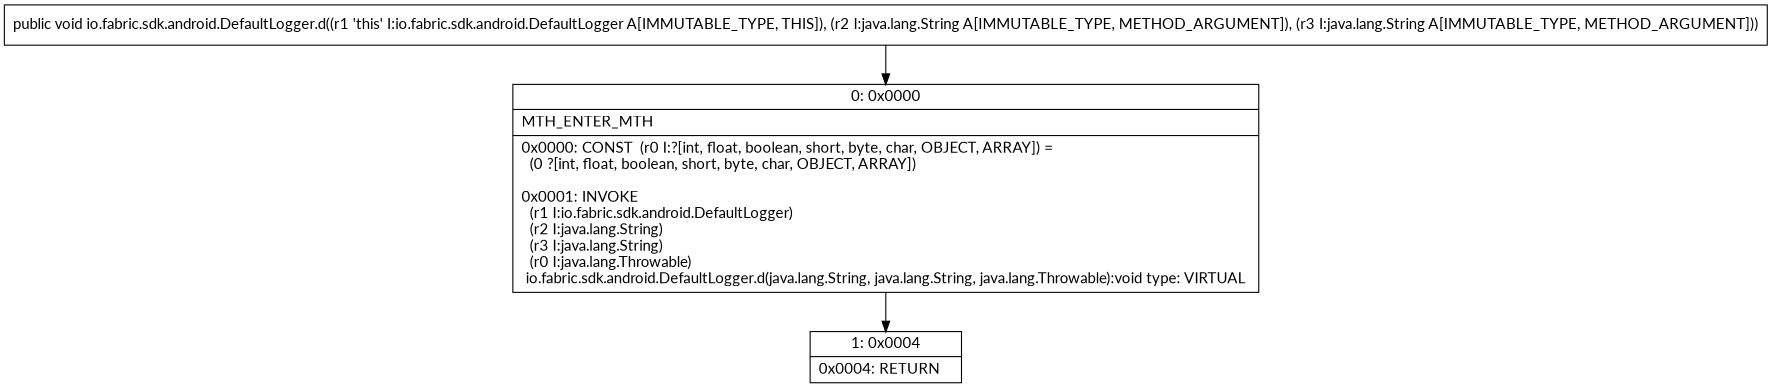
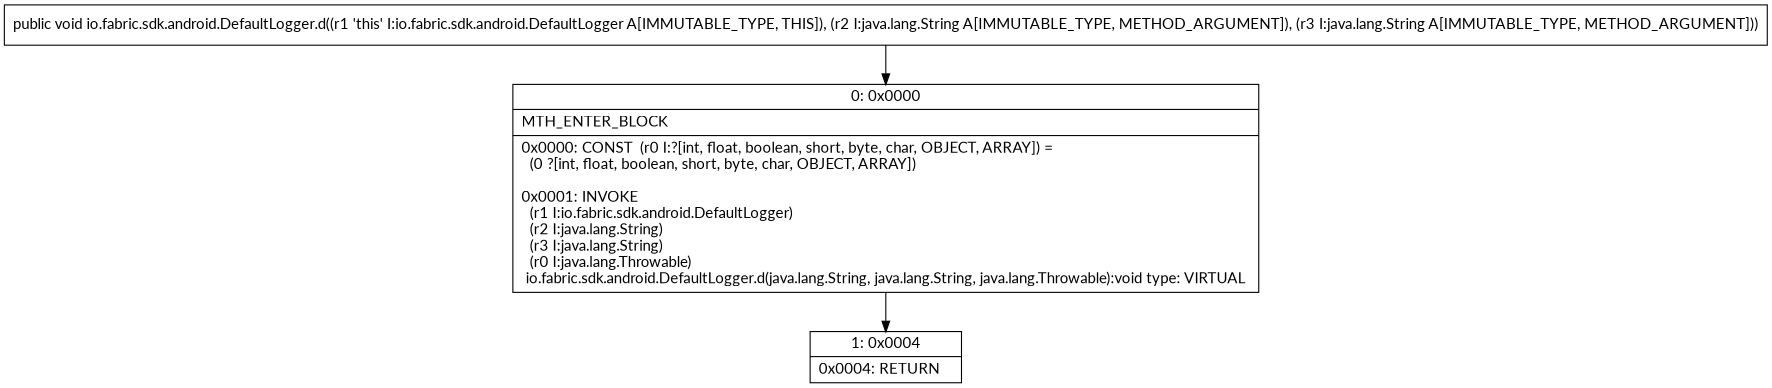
(587, 122) -> (595, 122)
